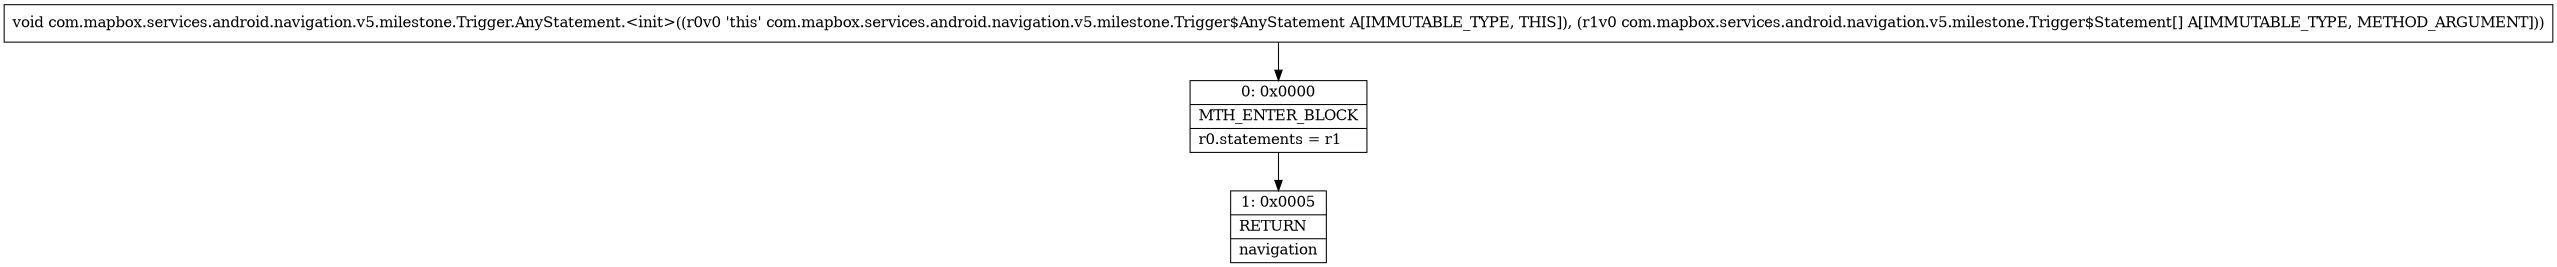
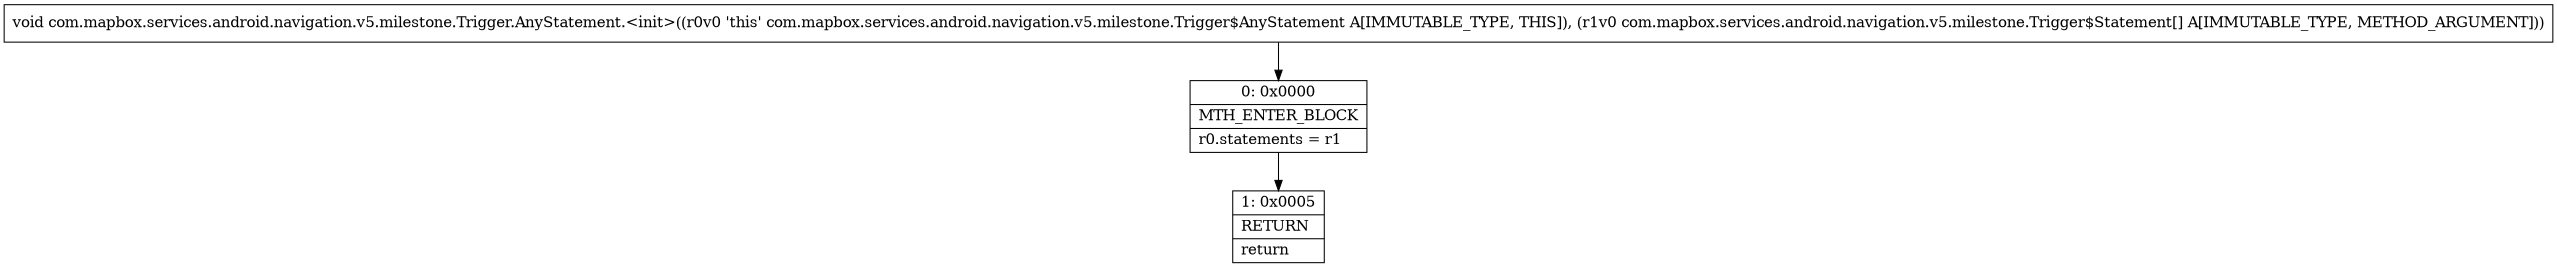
(1279, 250) -> (1265, 250)
